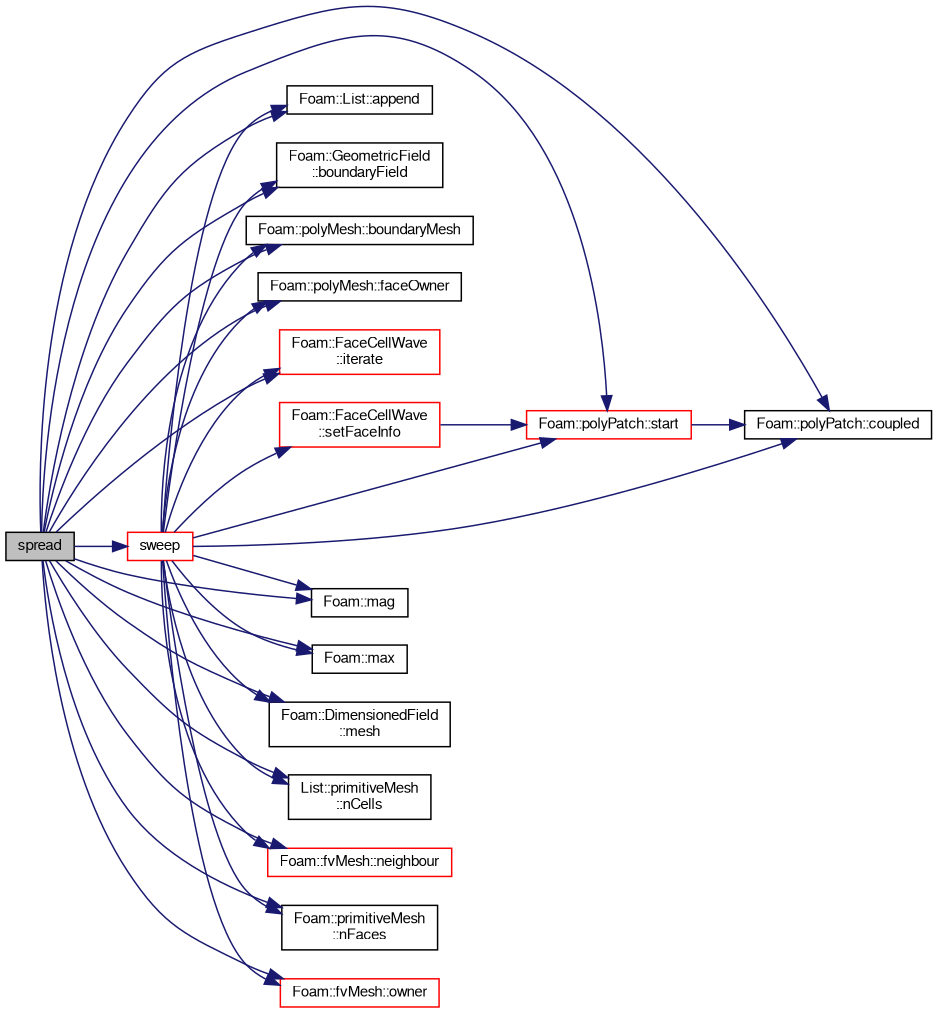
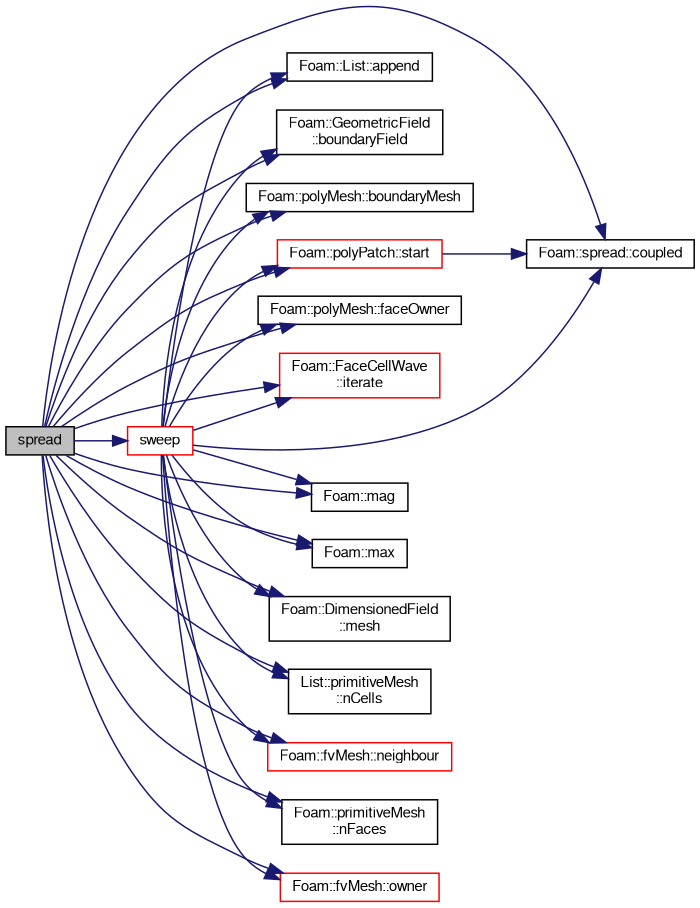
(360, 425) -> none
(838, 425) -> (610, 254)
